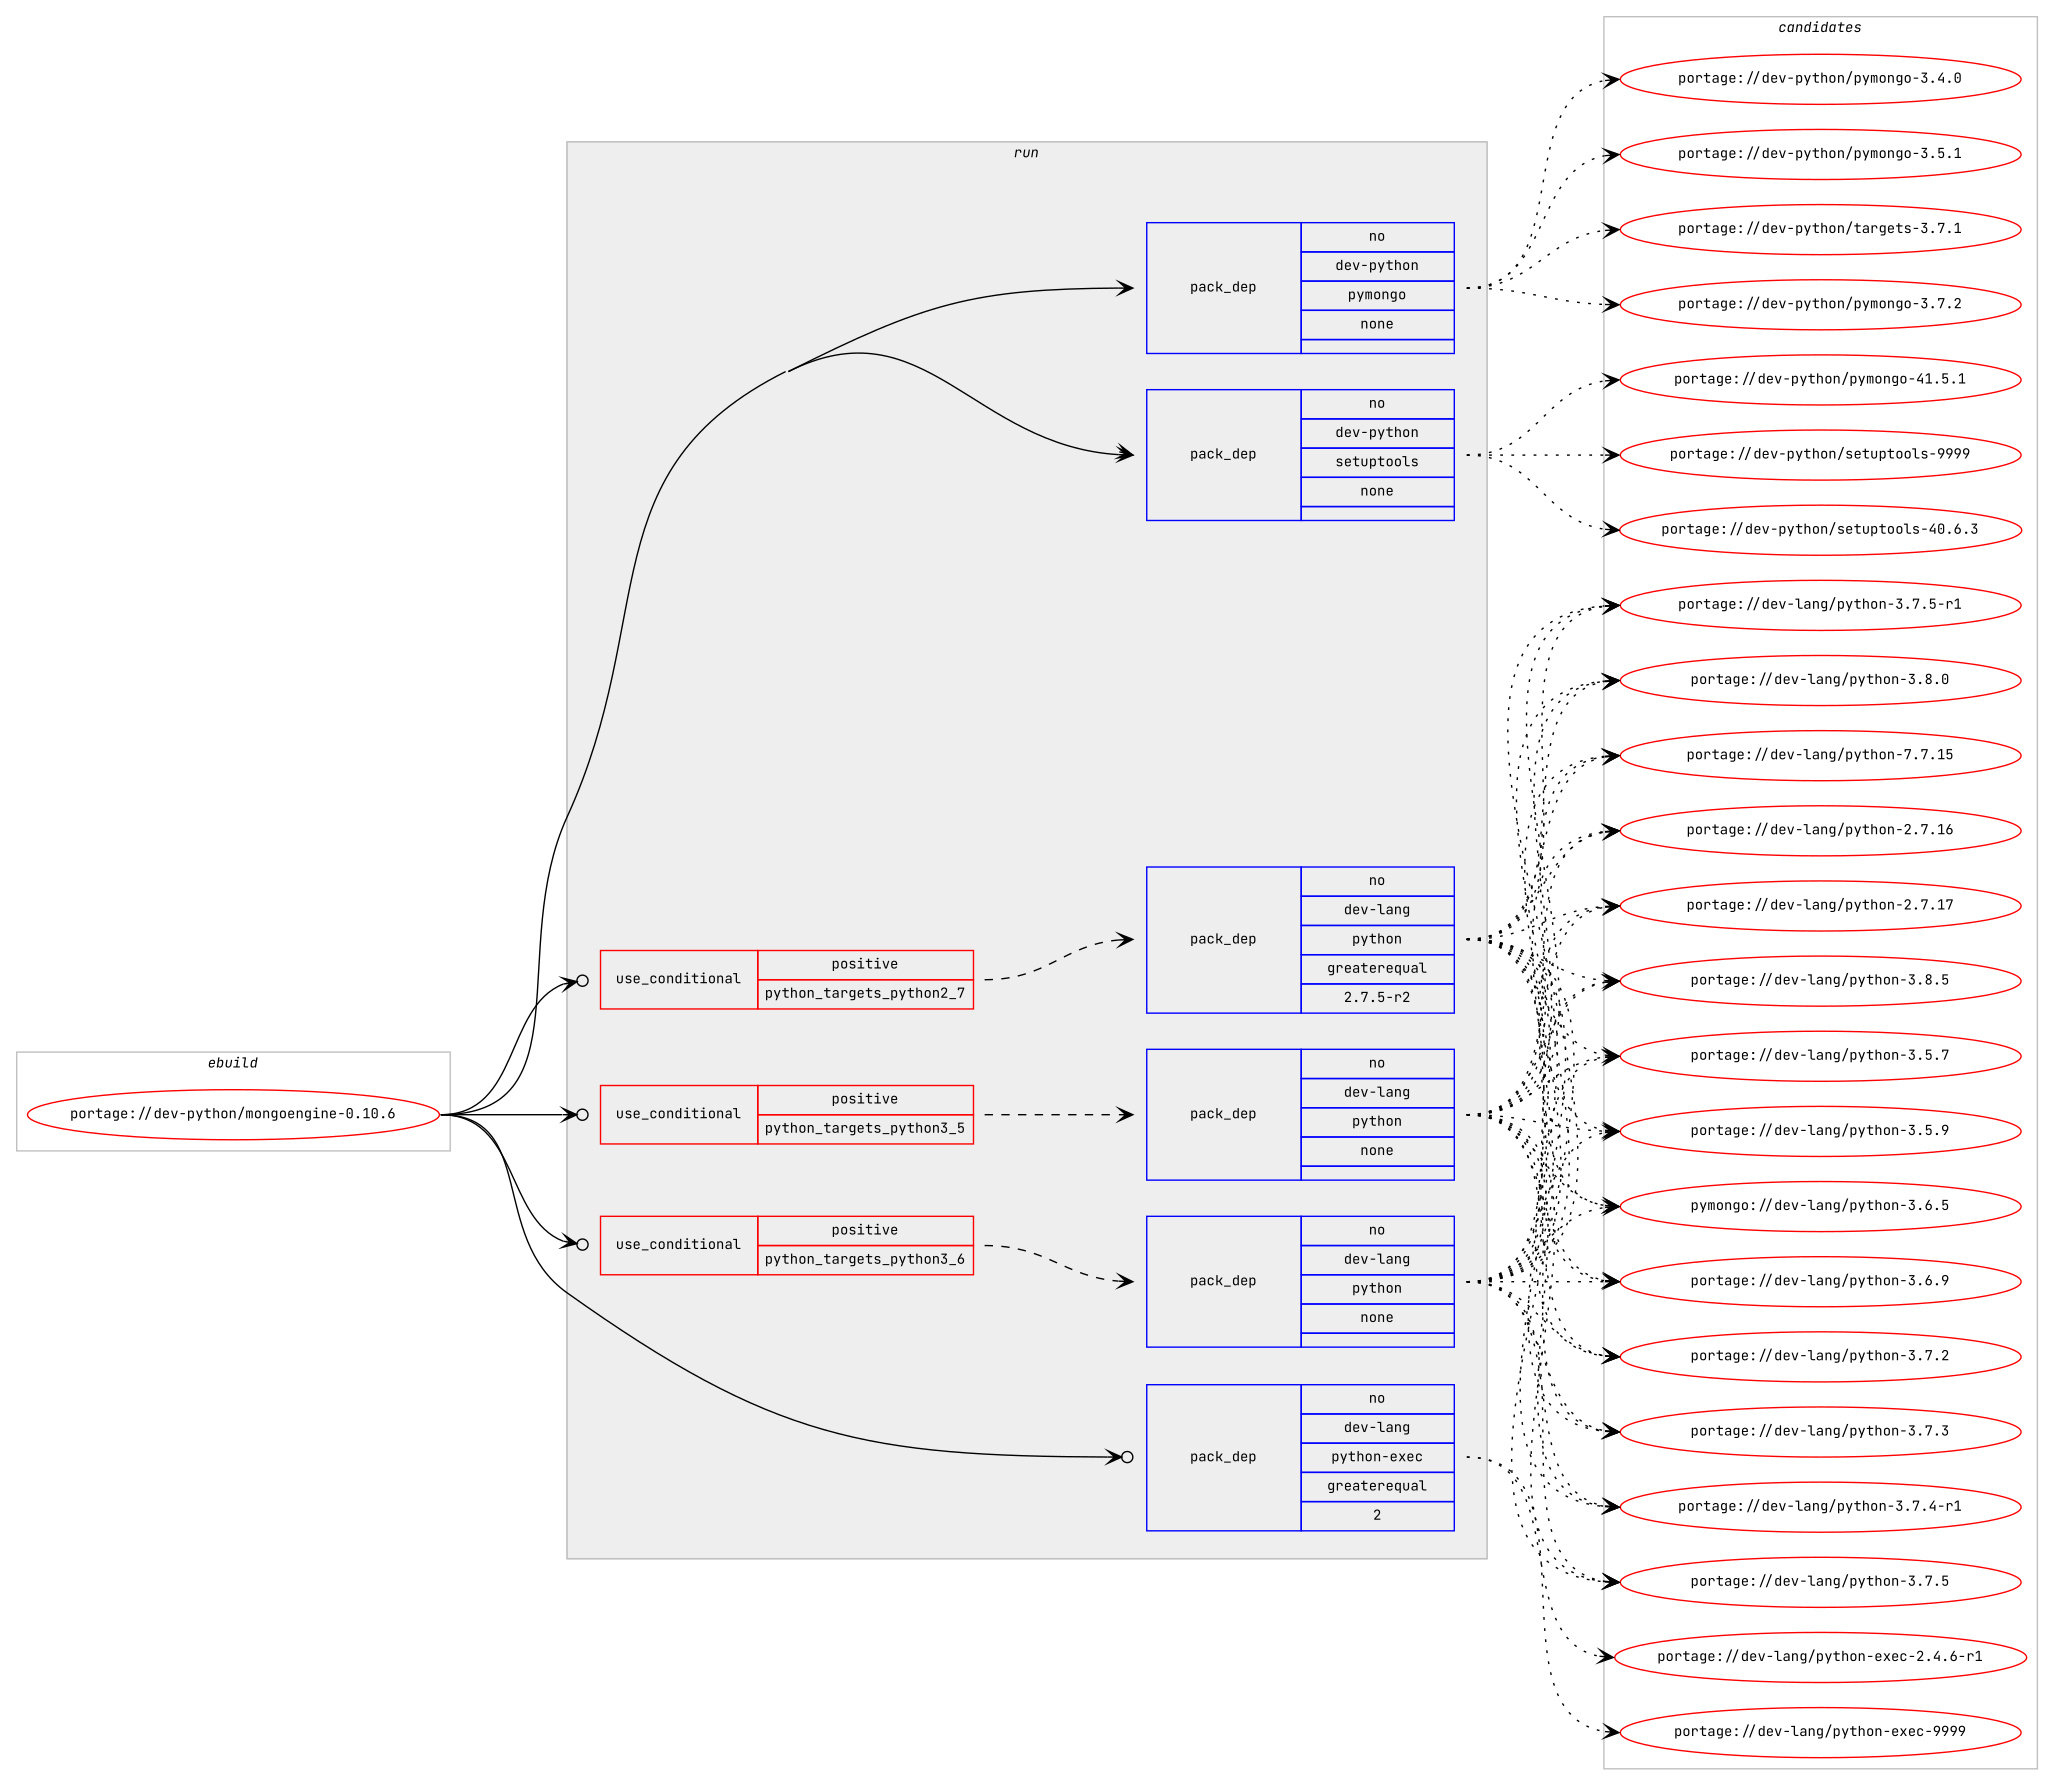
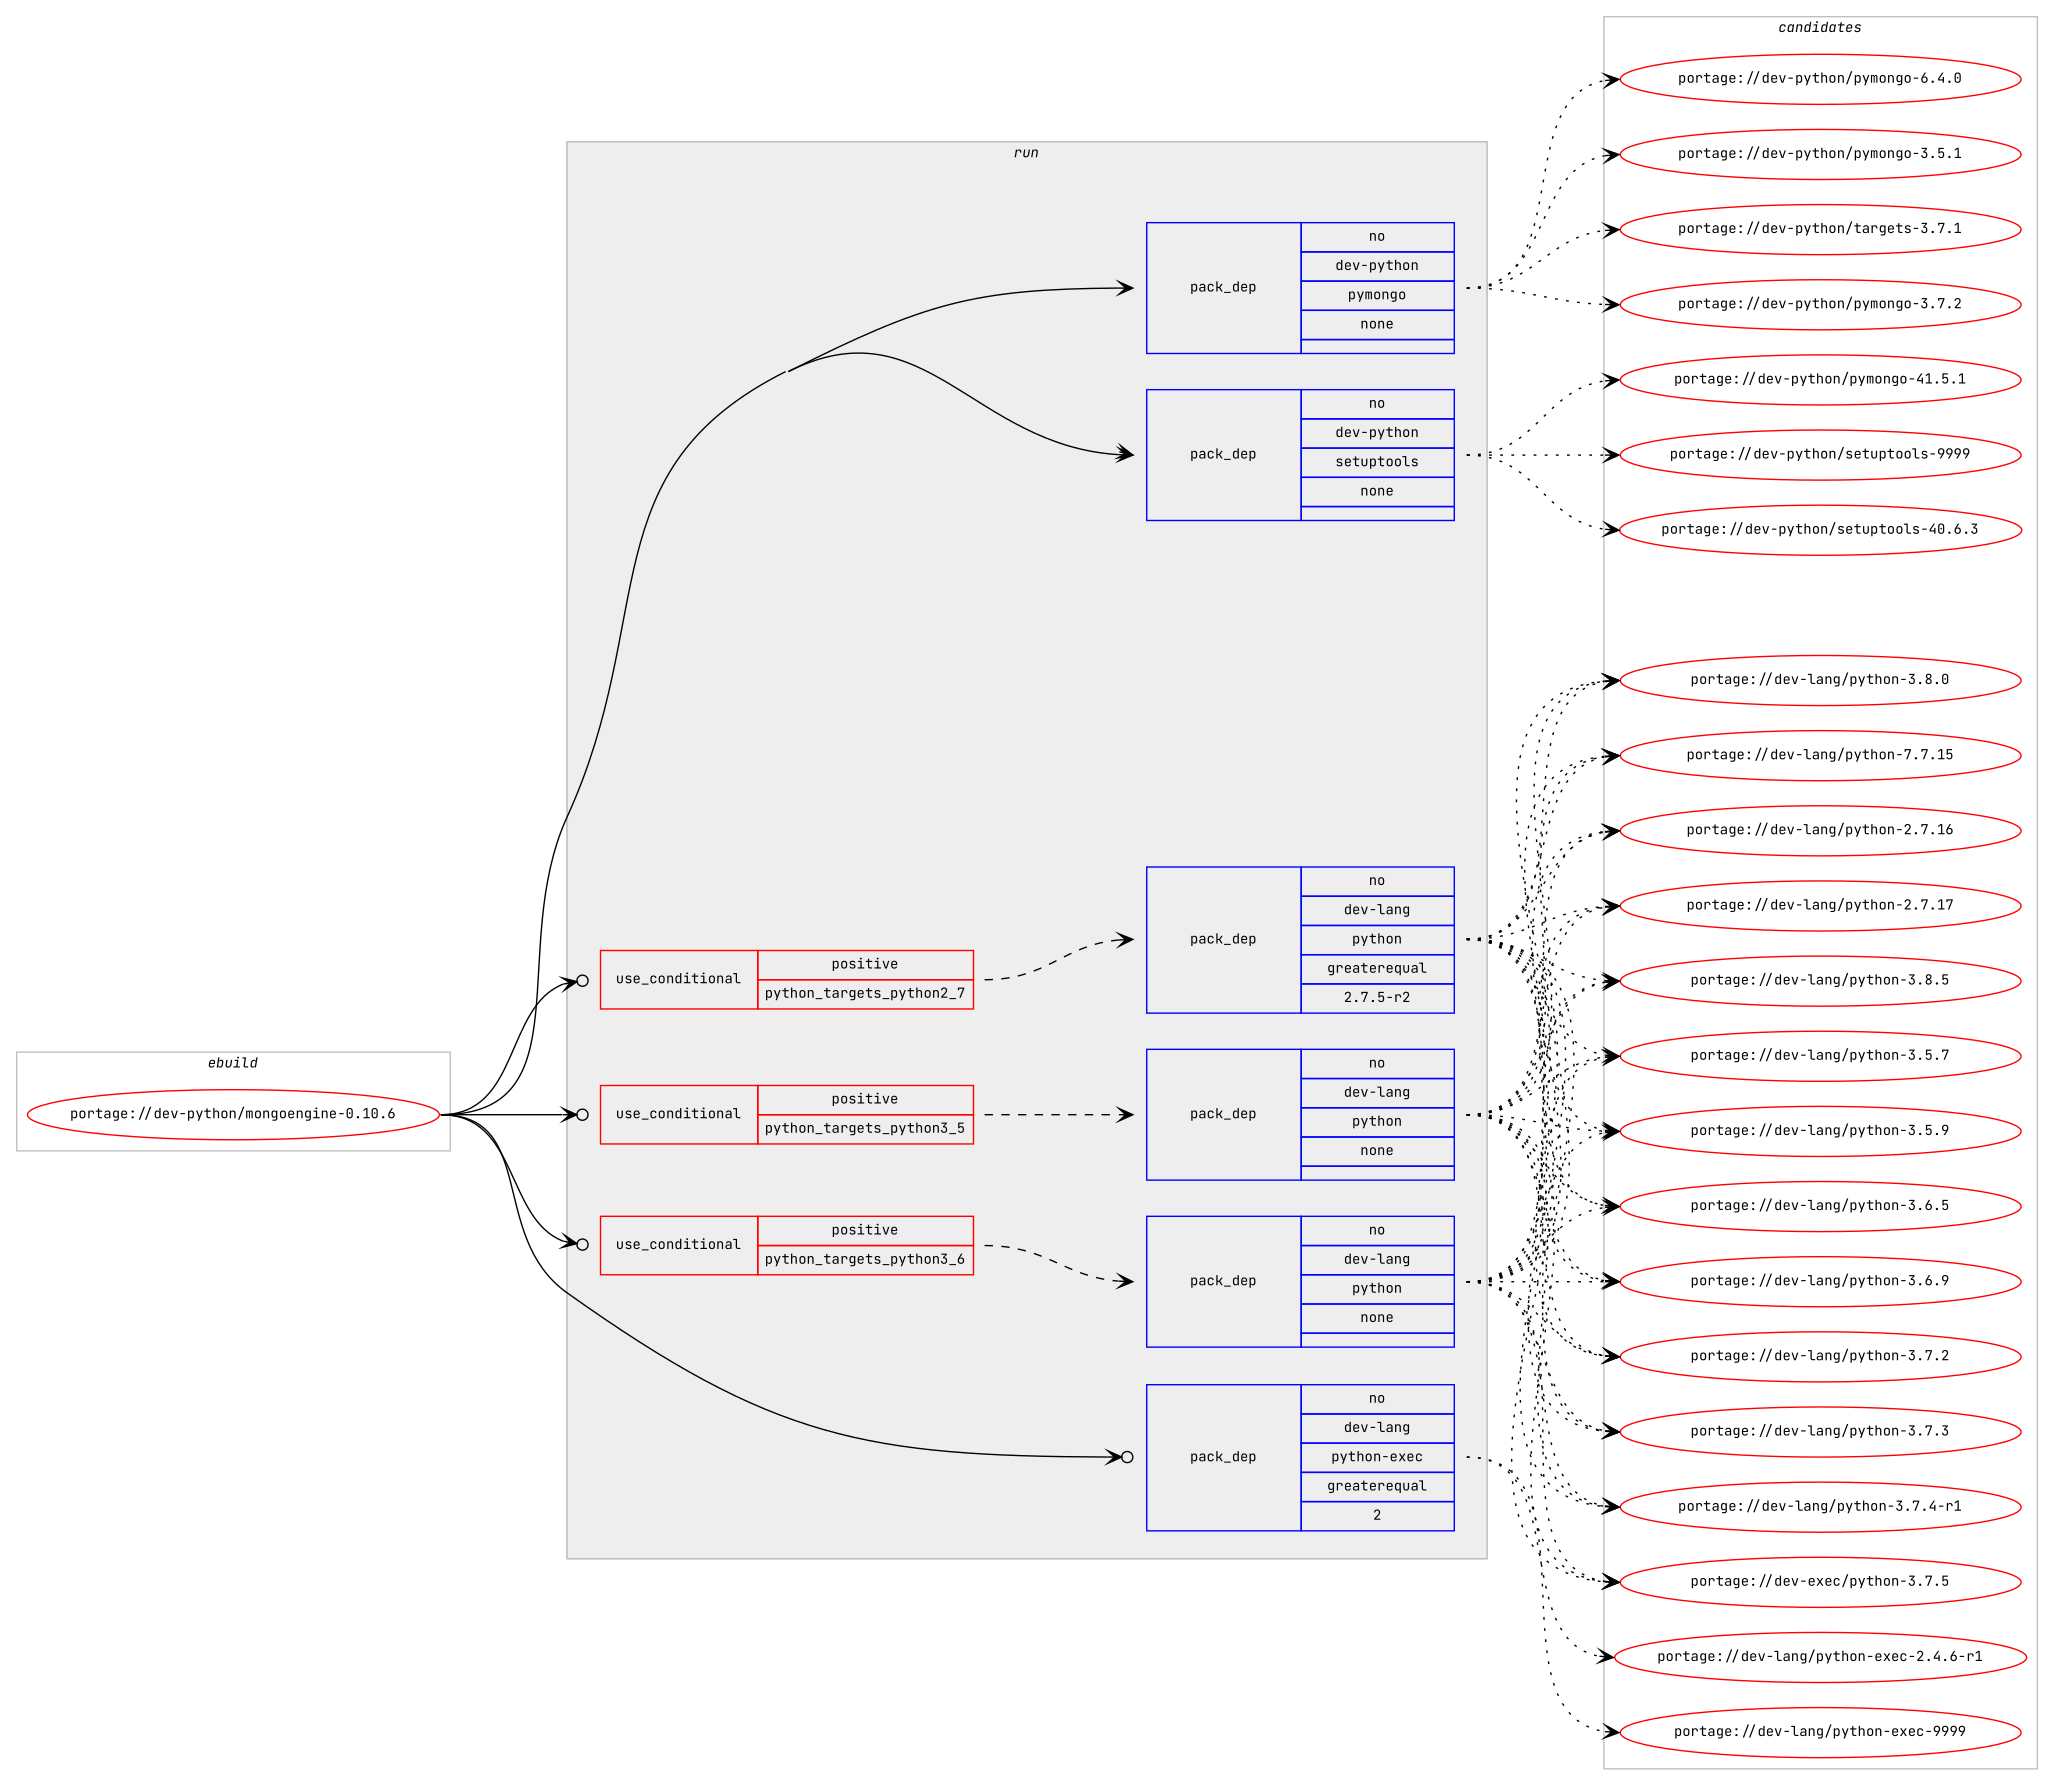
(1821, 79) -> (1821, 79)
(1821, 605) -> none
(1821, 1207) -> (1821, 1207)
(1821, 1582) -> (1821, 1582)
